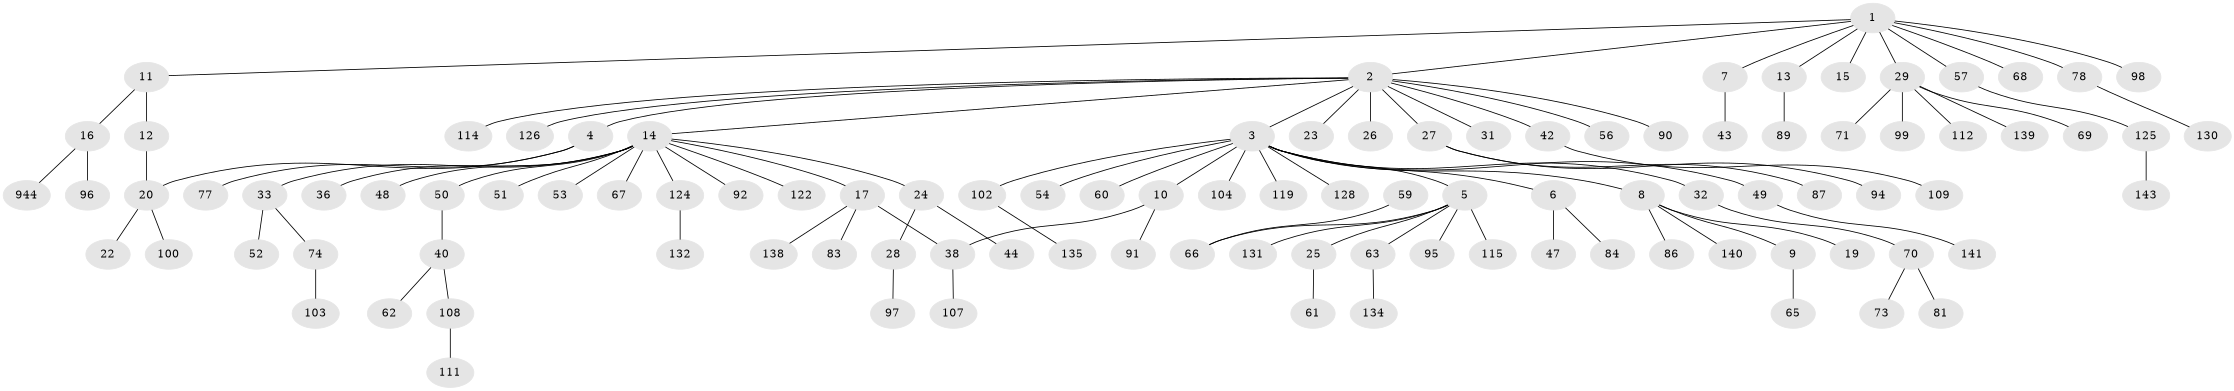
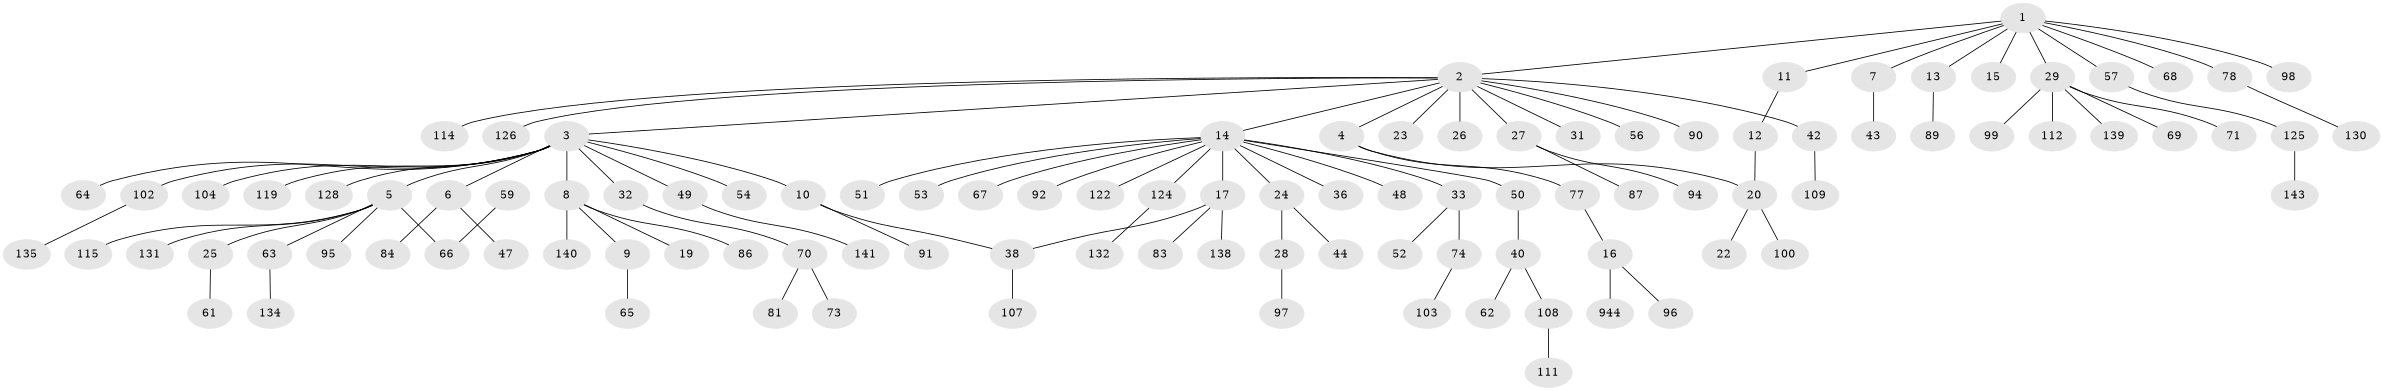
(117, 107) -> (1594, 225)
(1102, 195) -> (83, 195)
